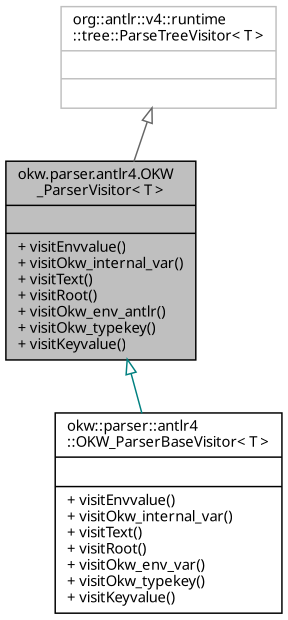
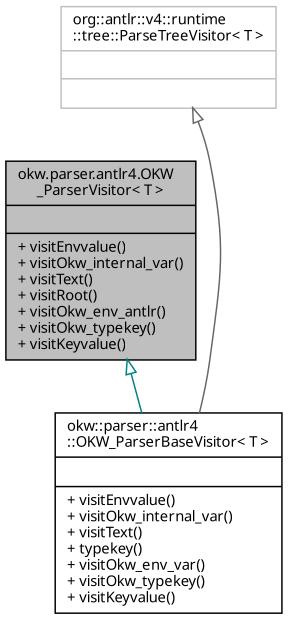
(140, 142) -> (220, 267)
(107, 549) -> (105, 549)
